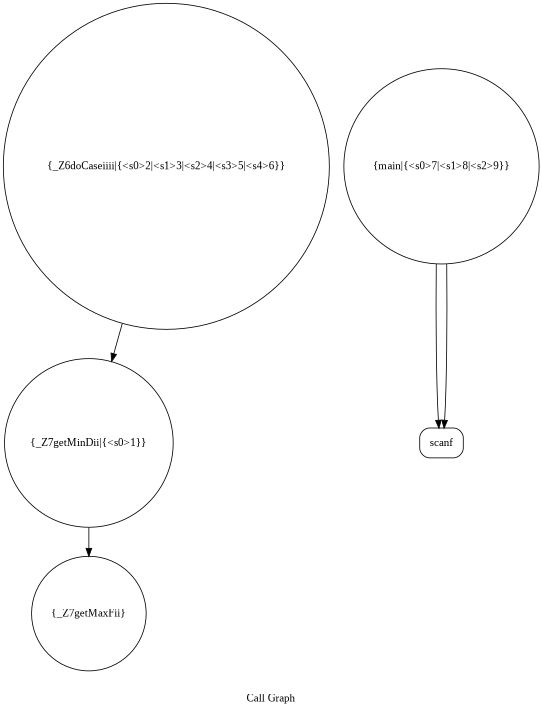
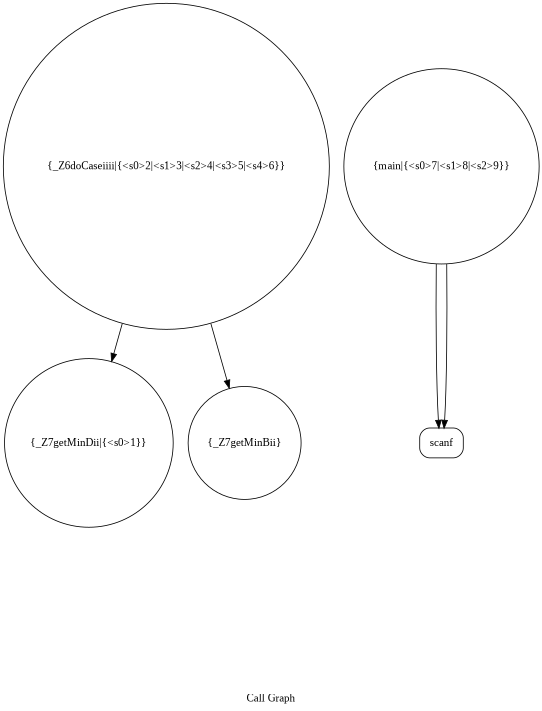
none -> (245, 443)
(89, 614) -> none
